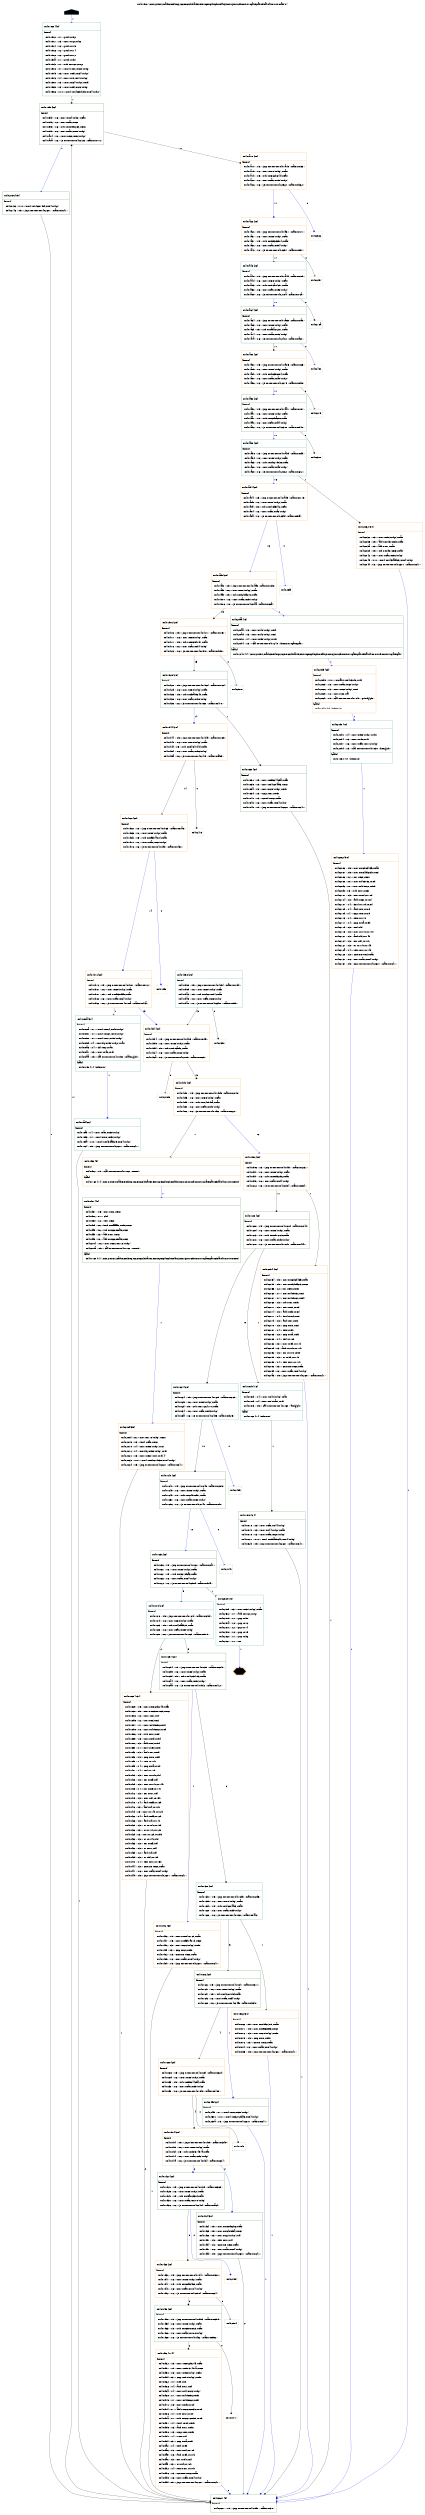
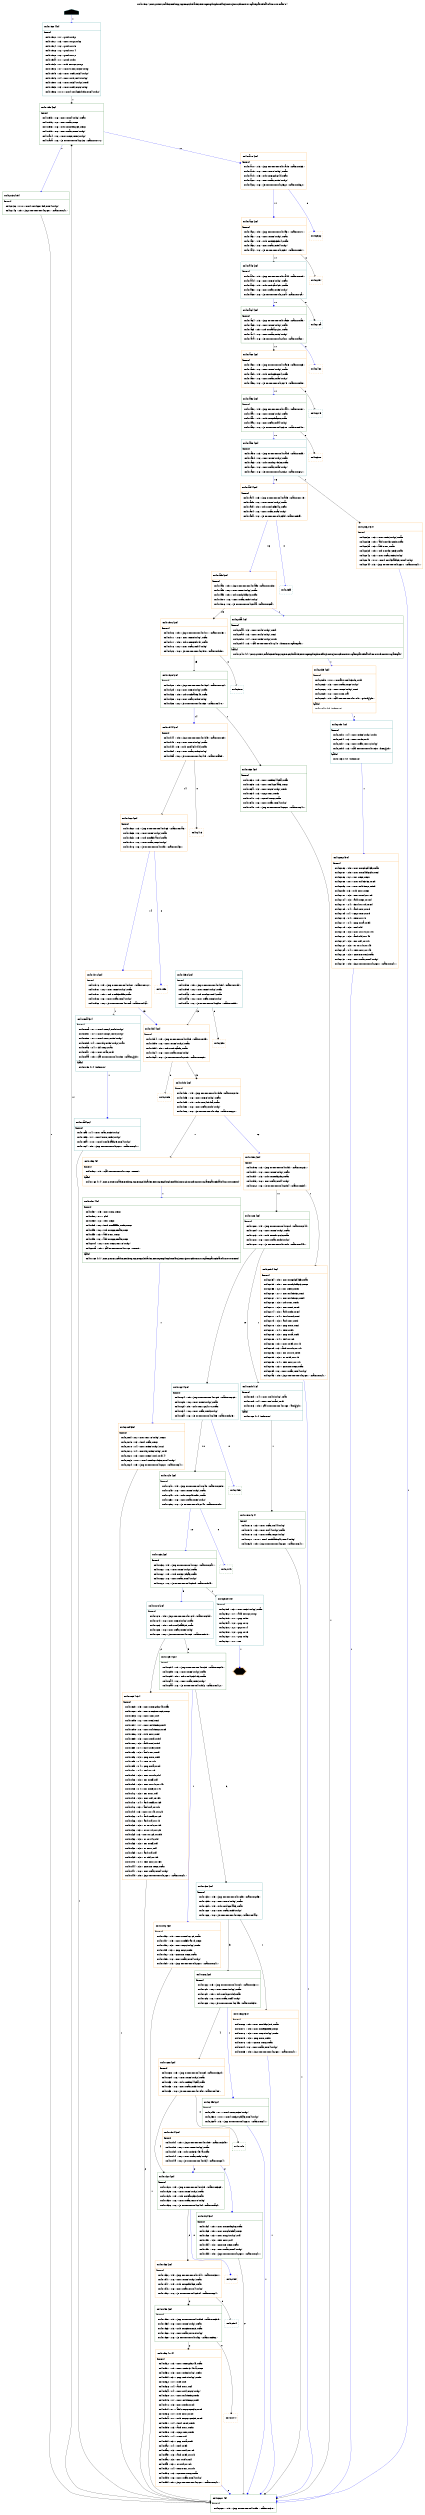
(172, 147) -> (172, 147)
(193, 2111) -> (158, 2132)
